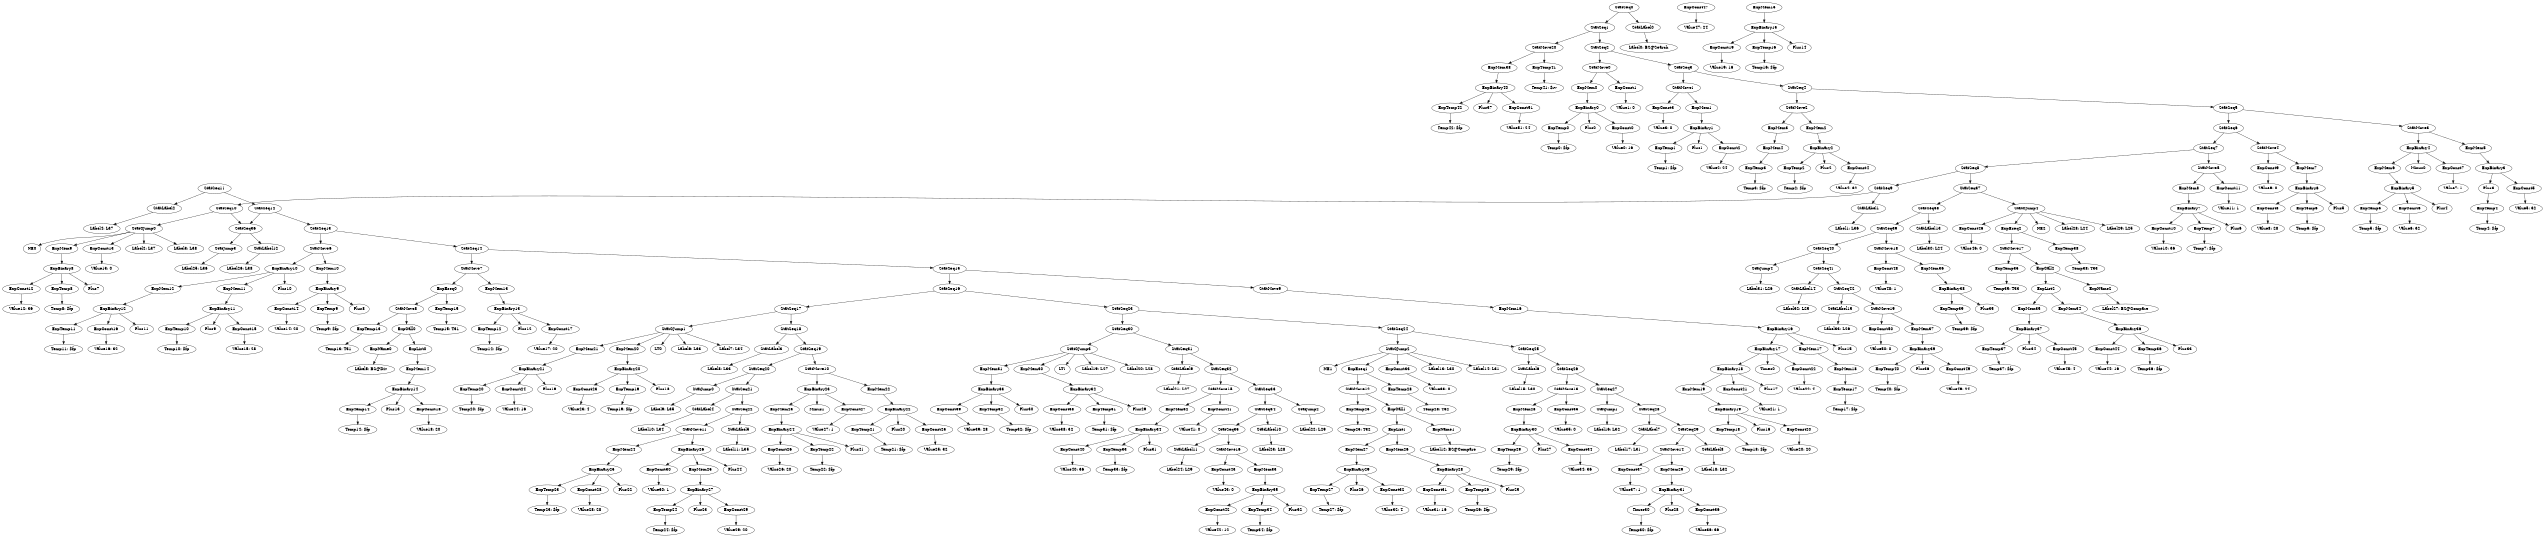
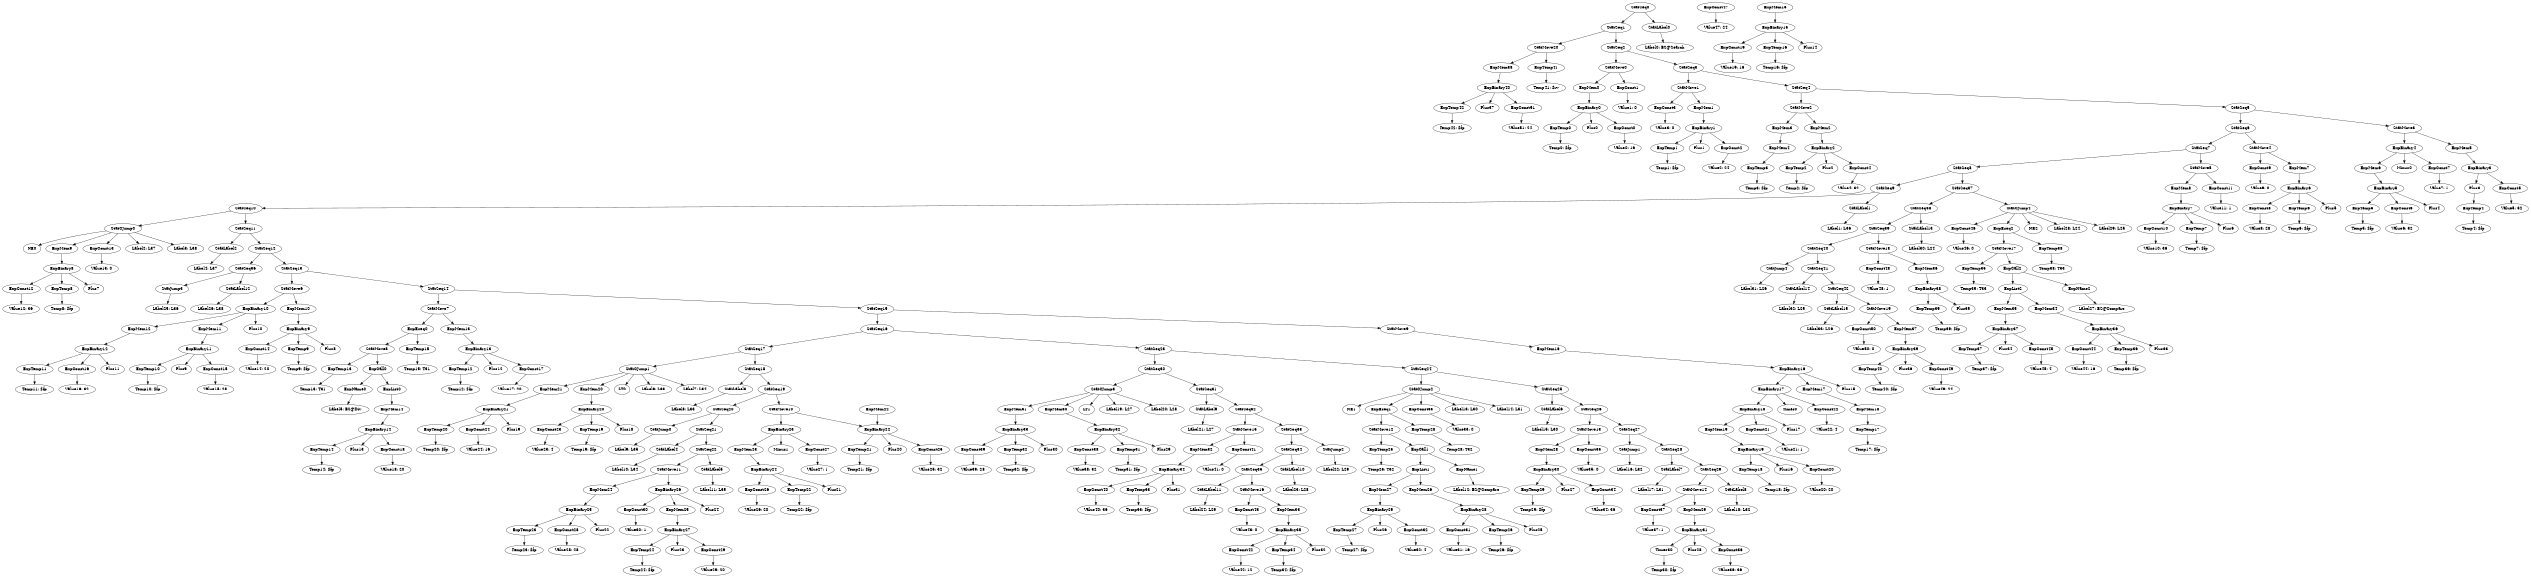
(235, 218) -> (246, 217)
(847, 379) -> (828, 419)
